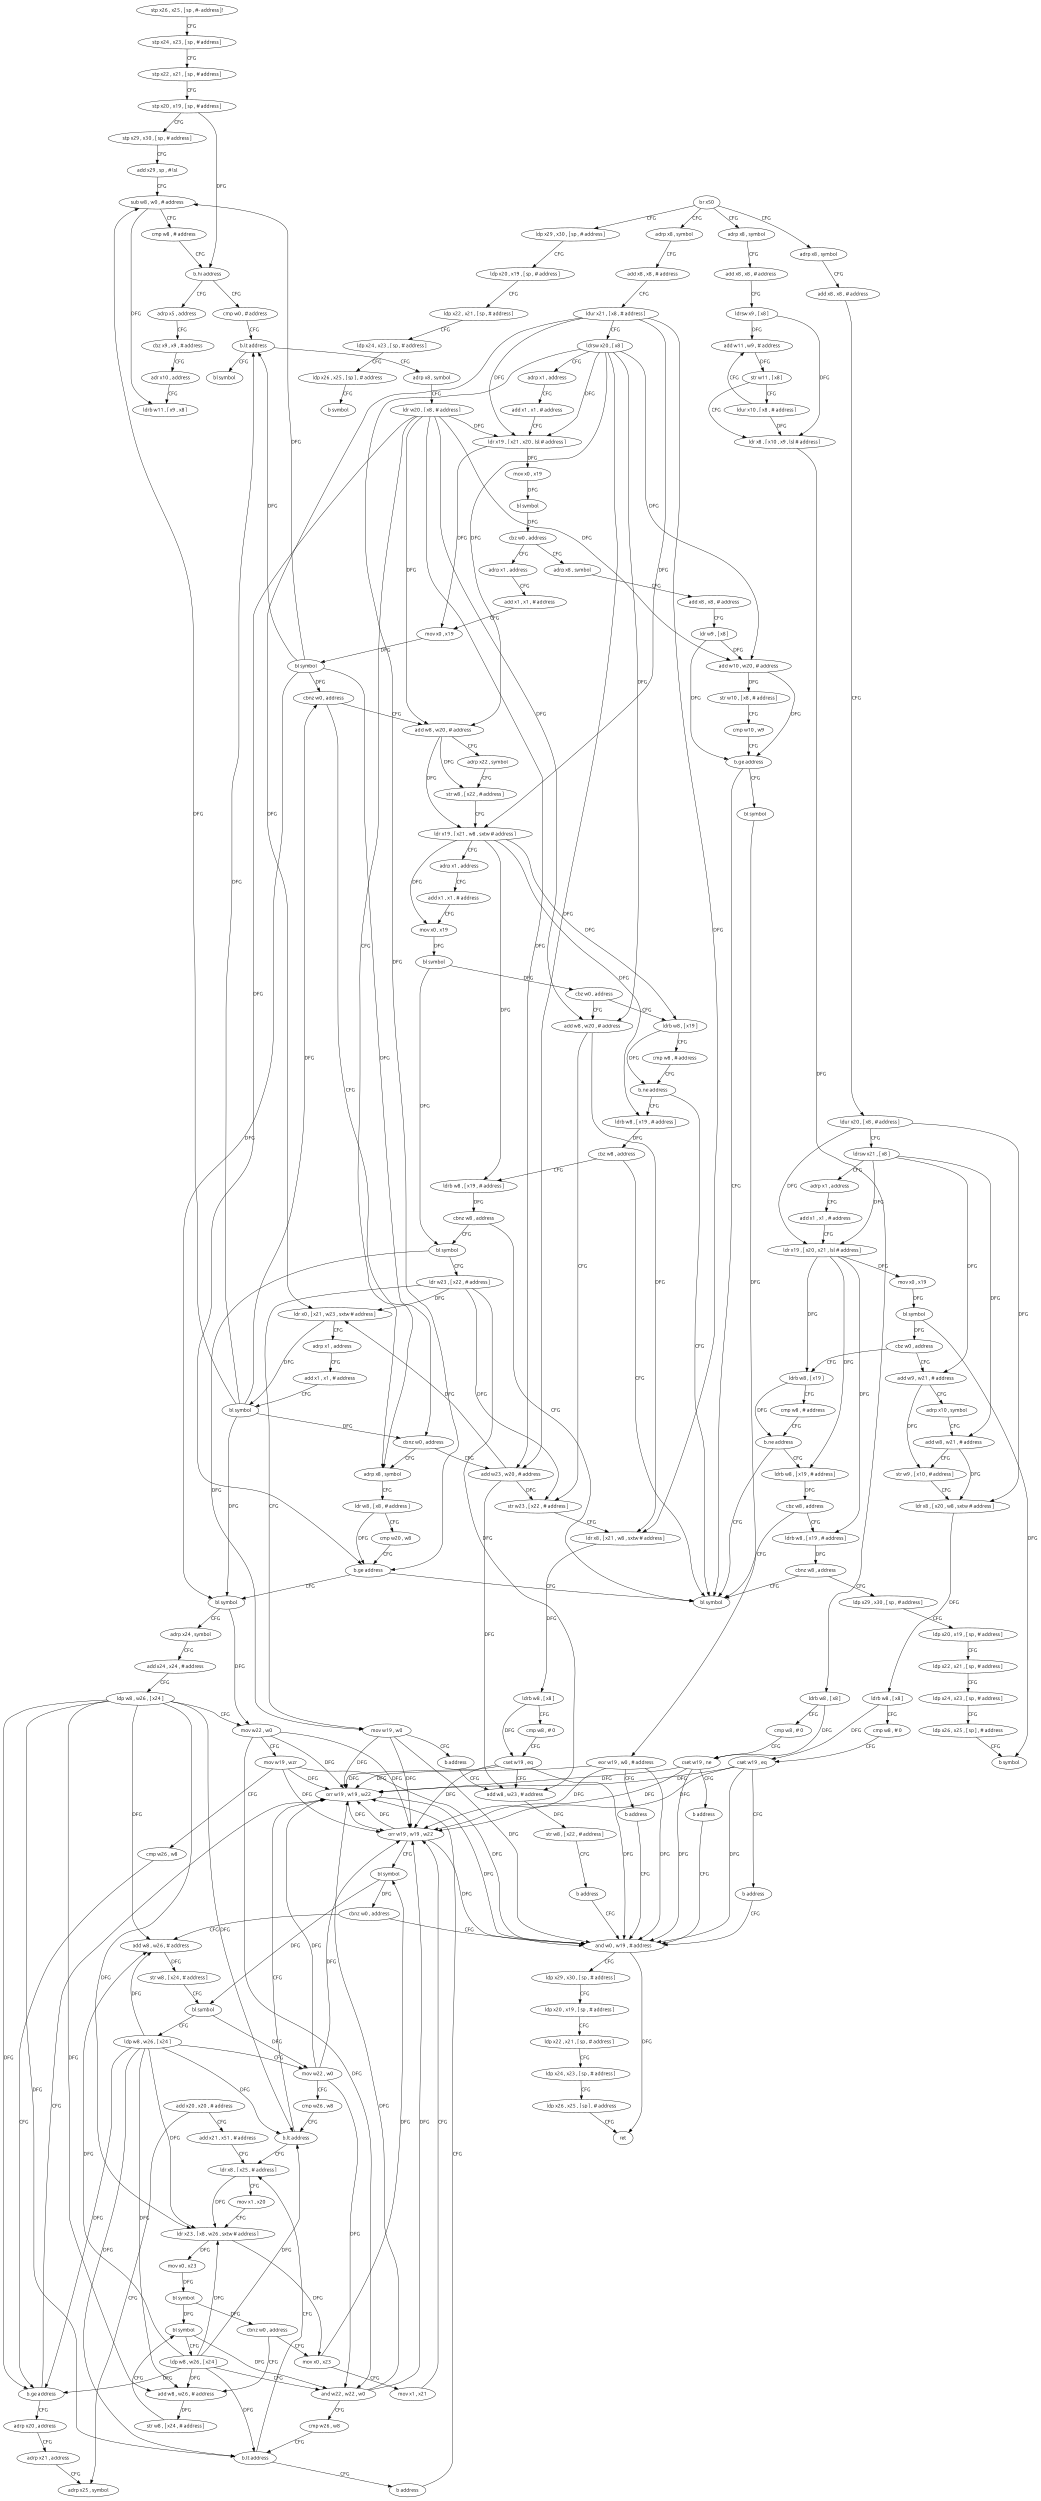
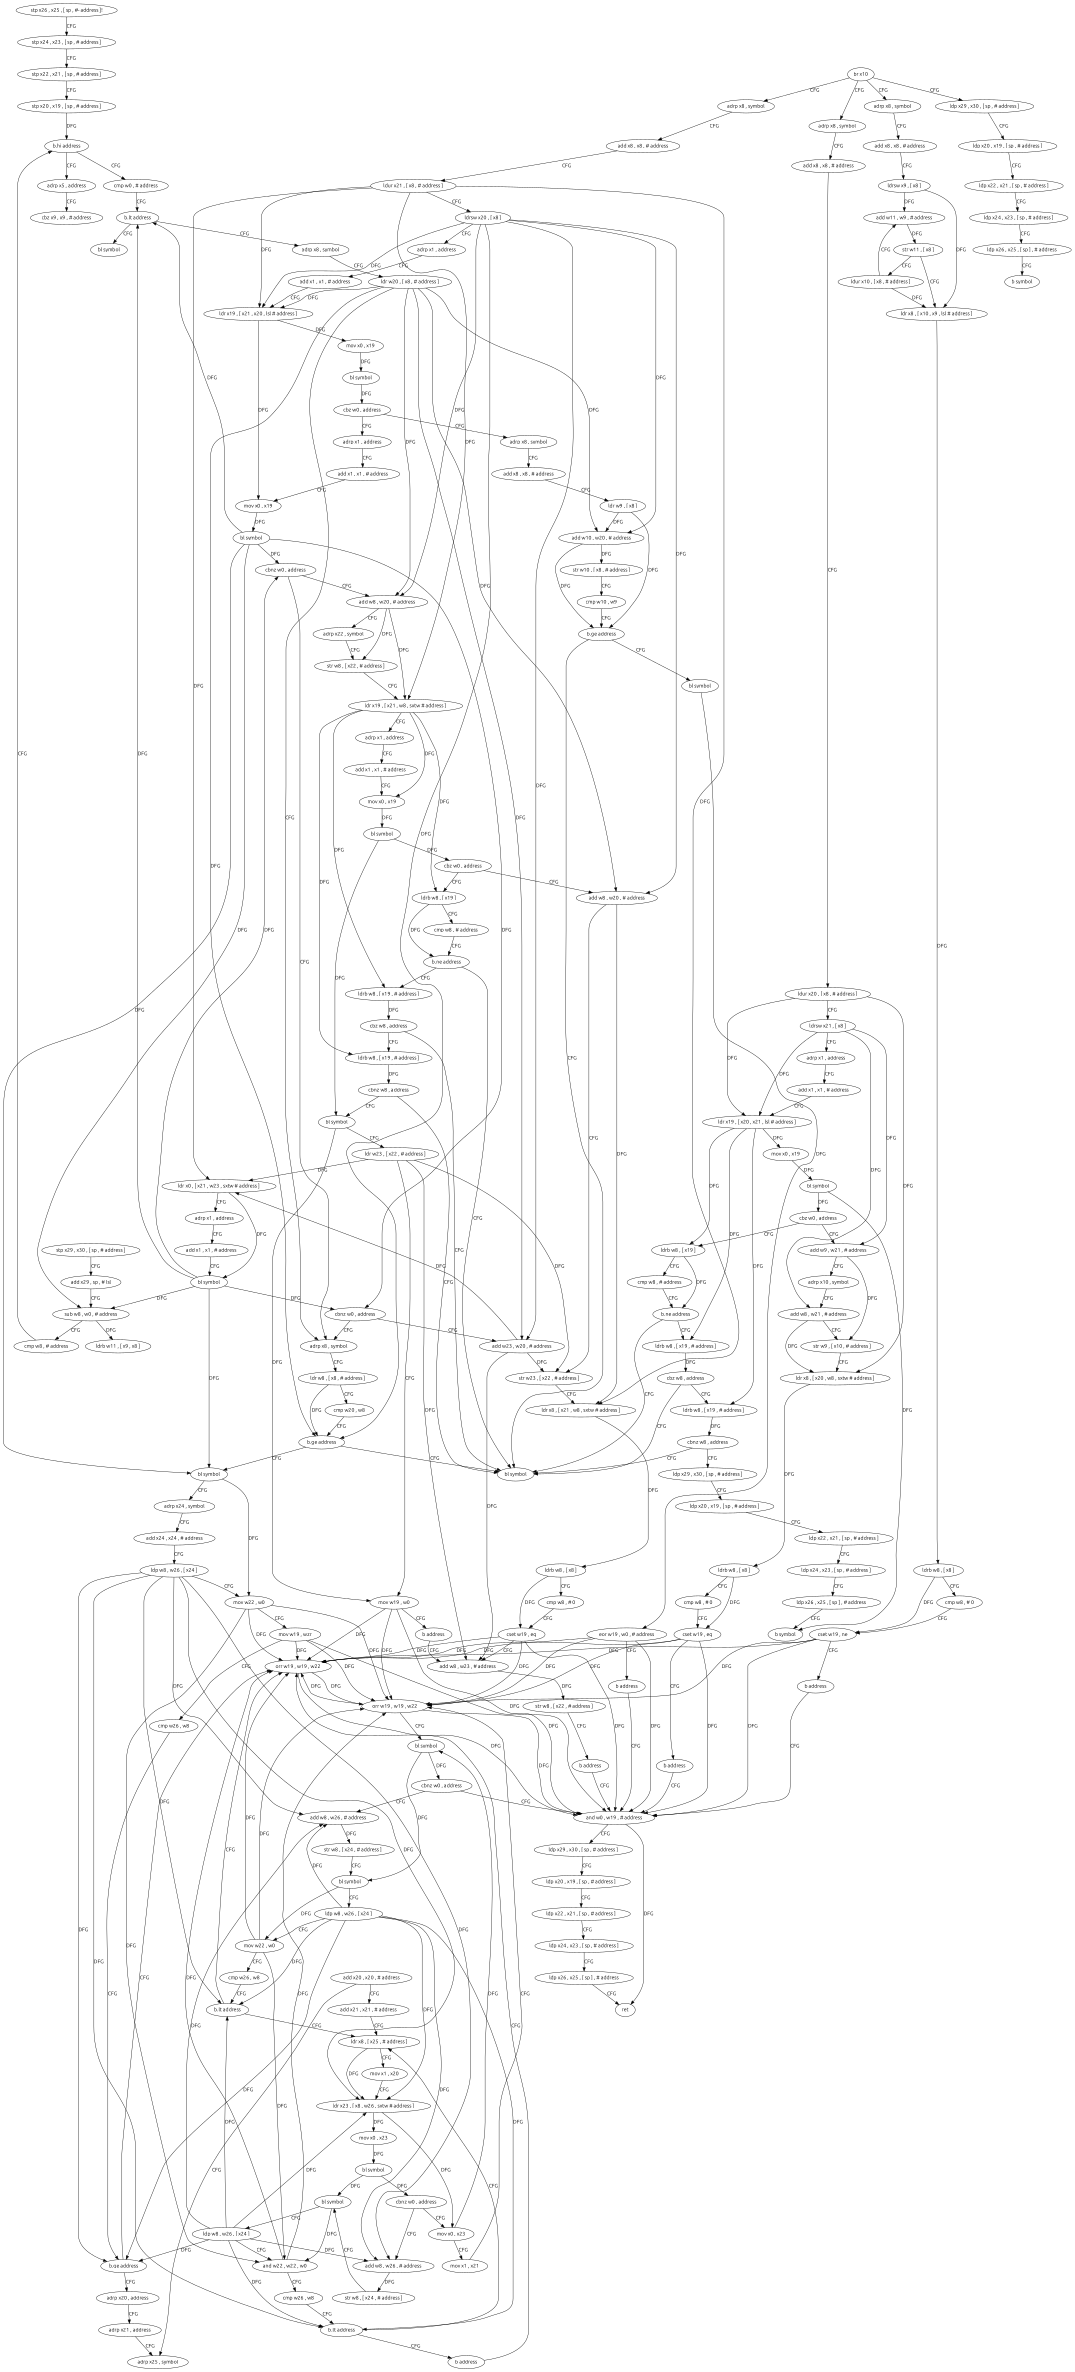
(173, 121) -> none
(707, 202) -> (861, 74)
(170, 378) -> none
(228, 2138) -> (368, 2010)
